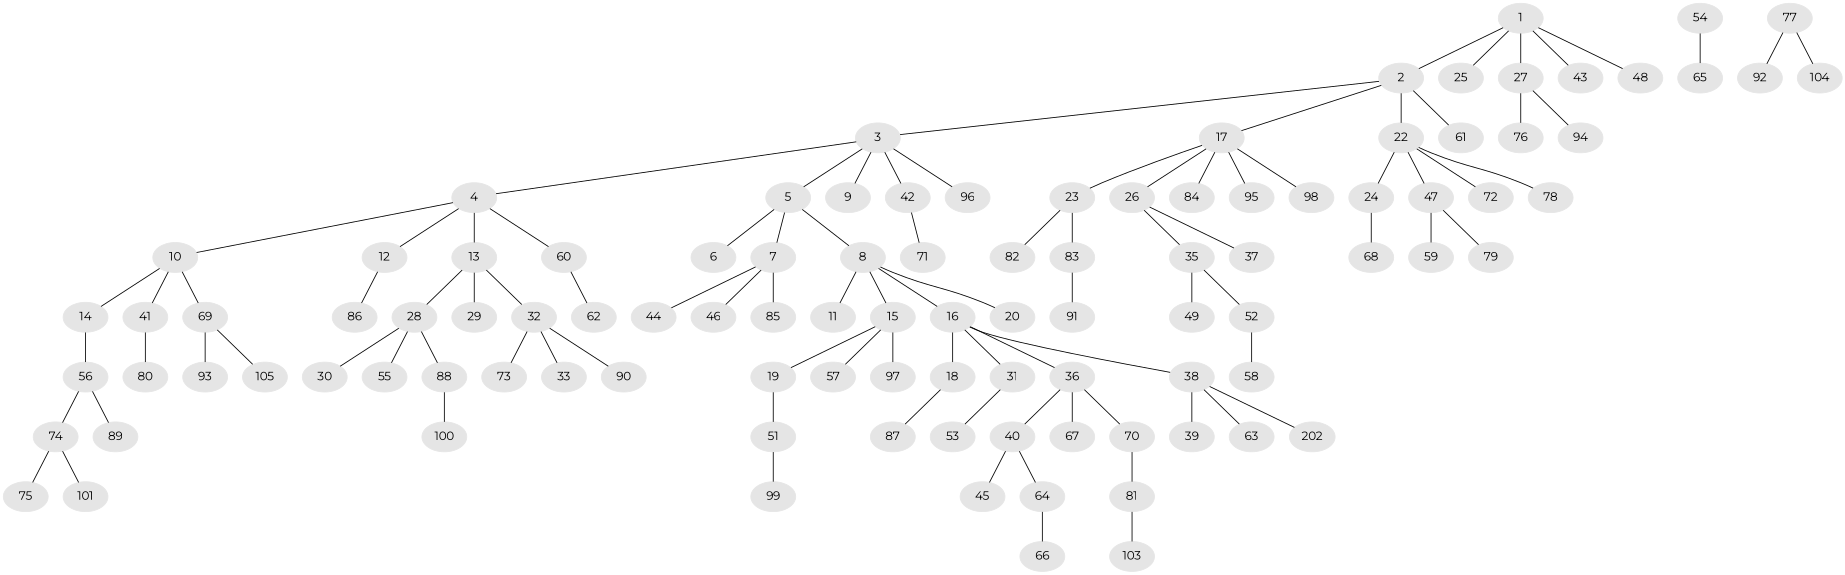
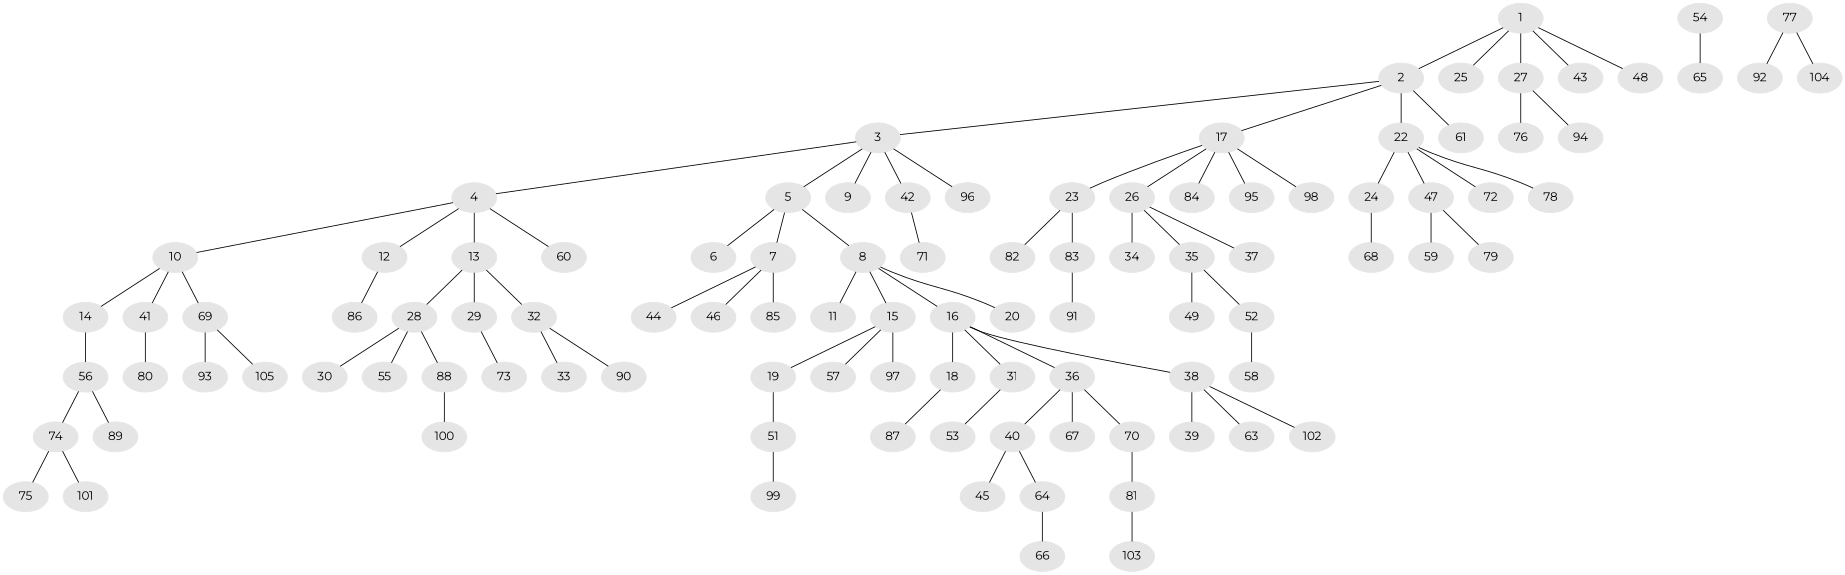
none -> (1132, 257)
(594, 317) -> none
(519, 347) -> (489, 347)
(1312, 437) -> (1312, 437)
